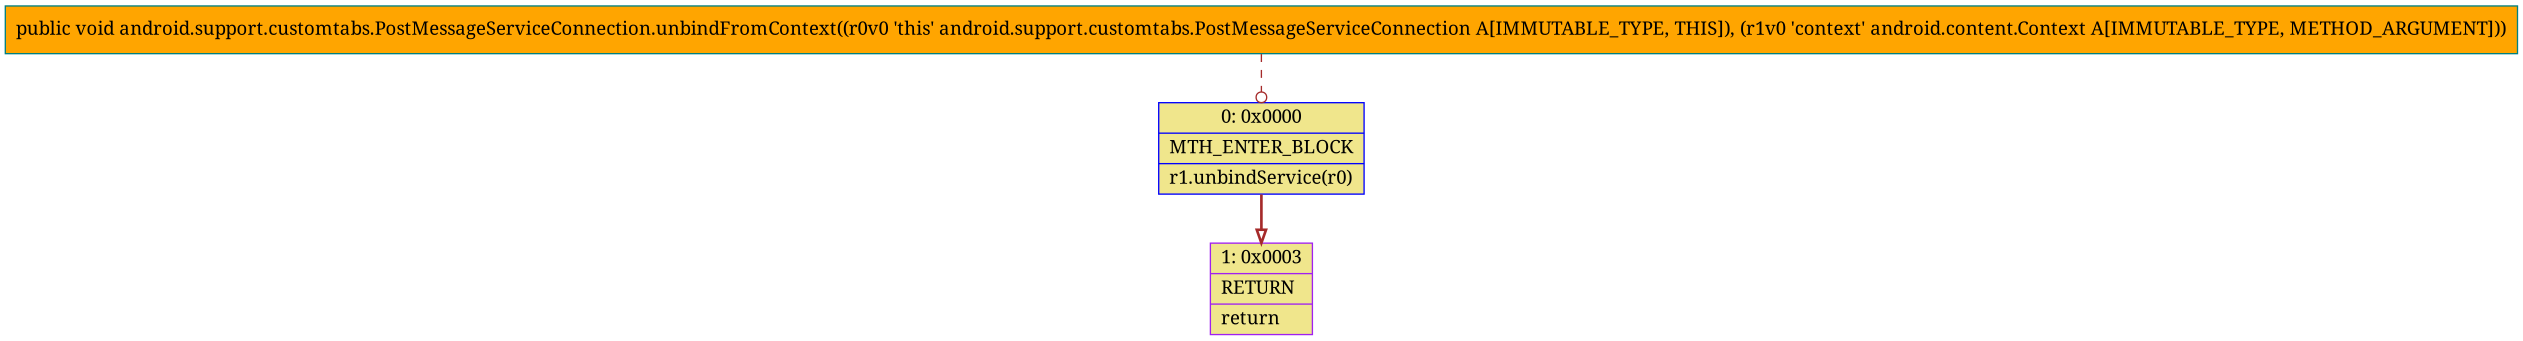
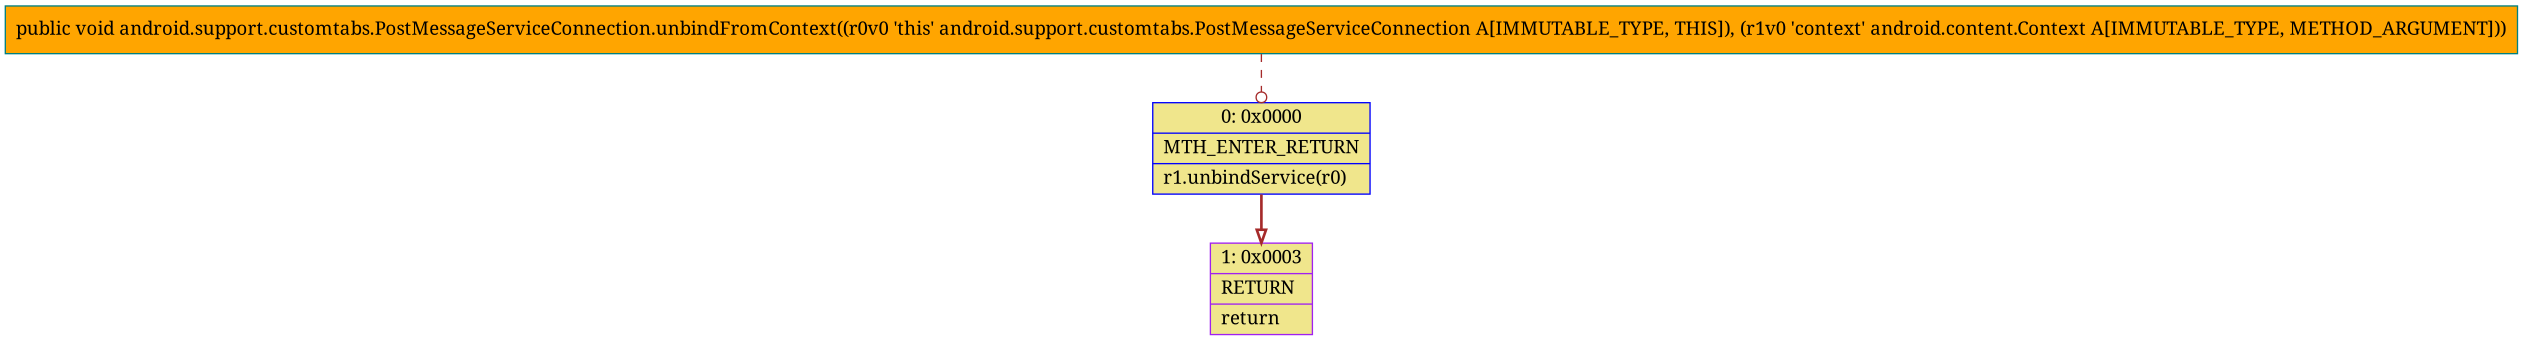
(1261, 148) -> (1261, 148)
